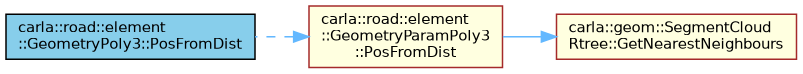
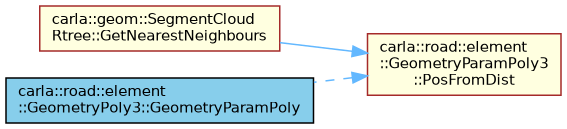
(130, 37) -> (160, 100)
(522, 37) -> (316, 47)
